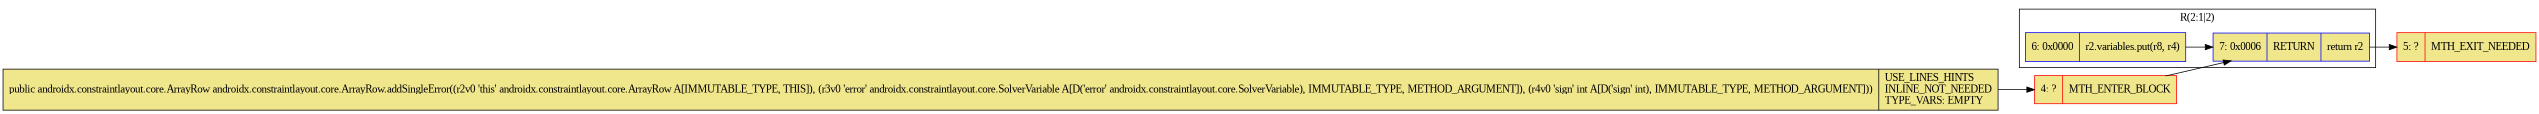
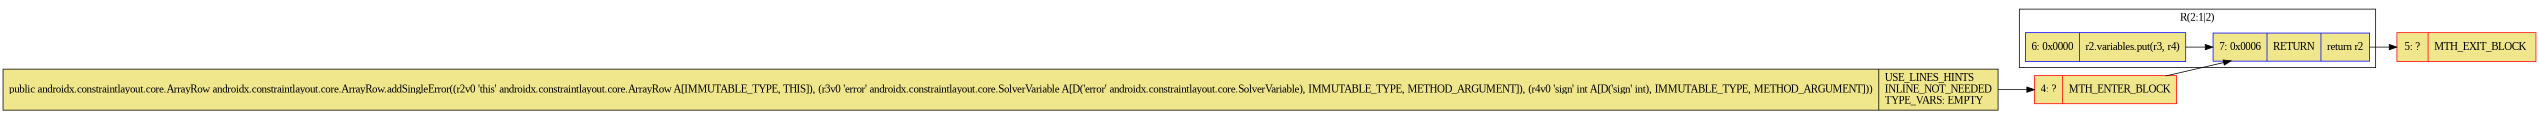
(2133, 47) -> (2133, 47)
(2480, 47) -> (2480, 47)
